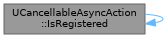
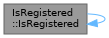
(74, 19) -> (46, 19)
